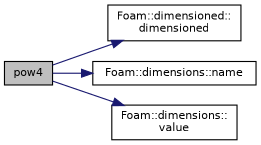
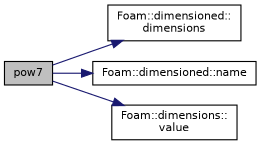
(174, 23) -> (174, 23)
(29, 73) -> (29, 73)
(174, 73) -> (174, 73)
